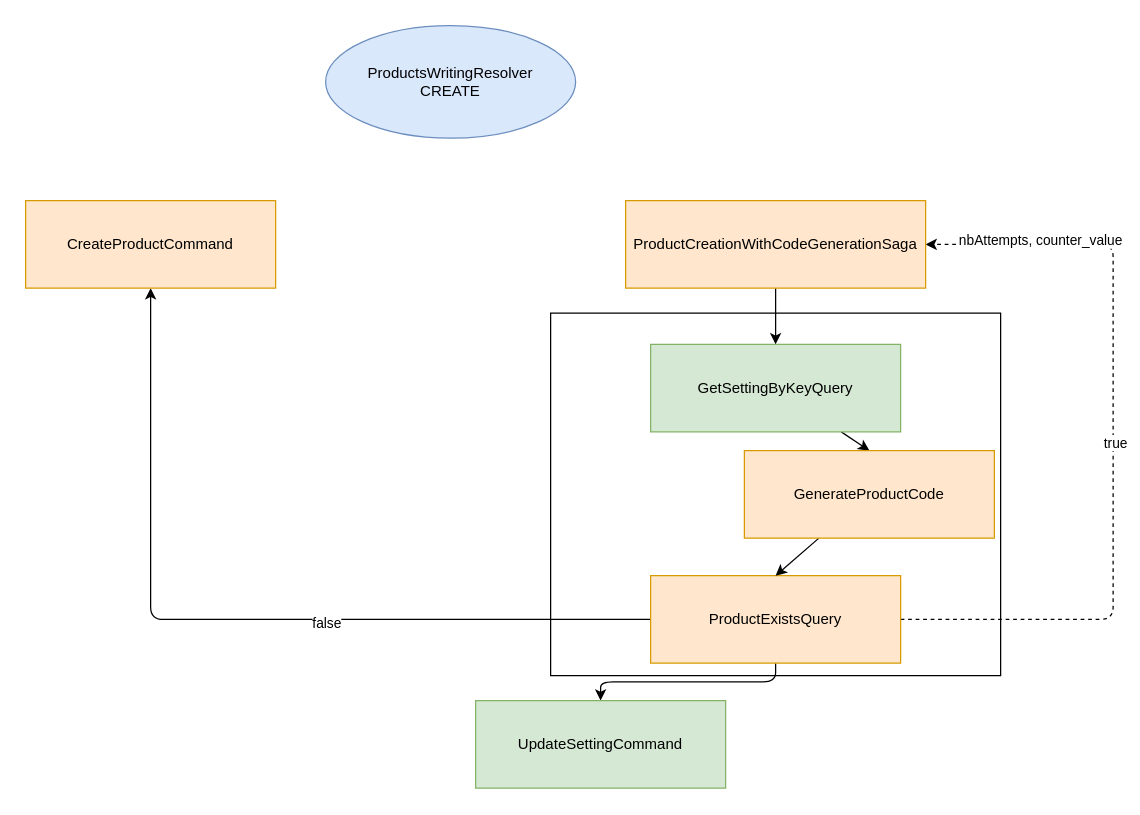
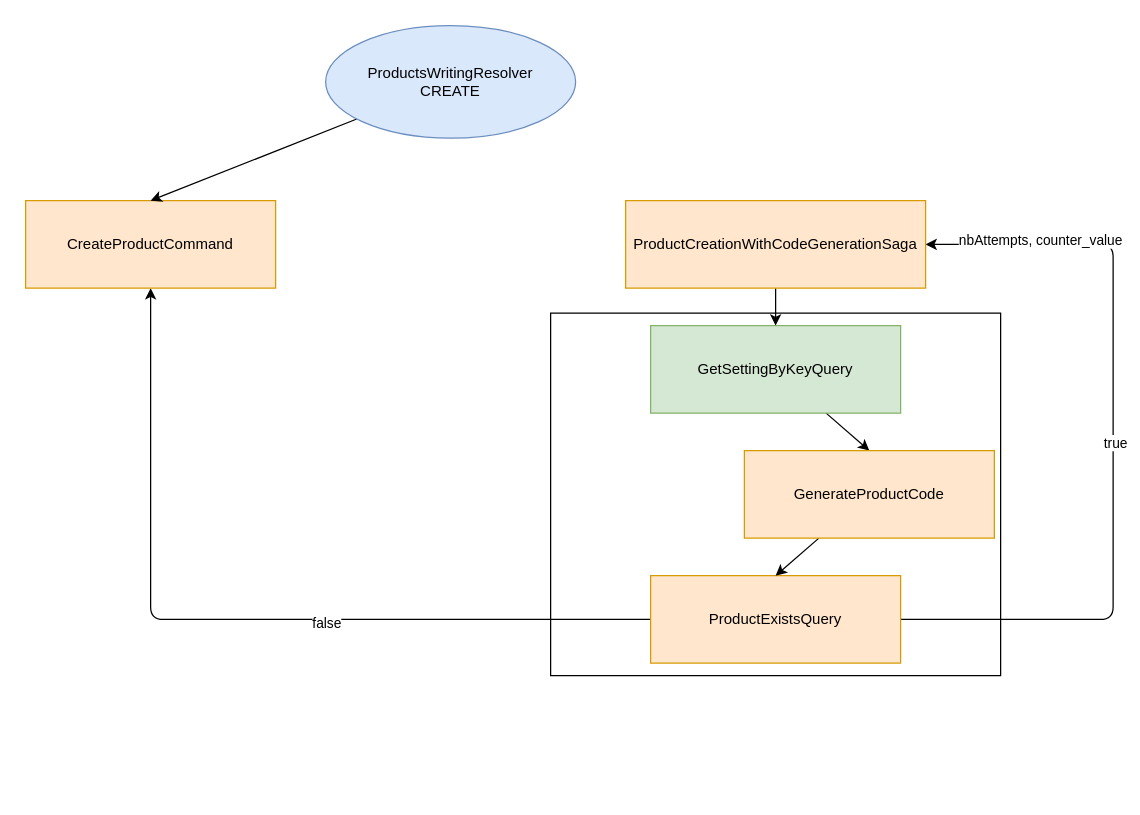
none -> (258, 158)
(776, 388) -> (776, 369)
(1087, 619) -> (1087, 619)
(690, 682) -> none
(601, 744) -> none
